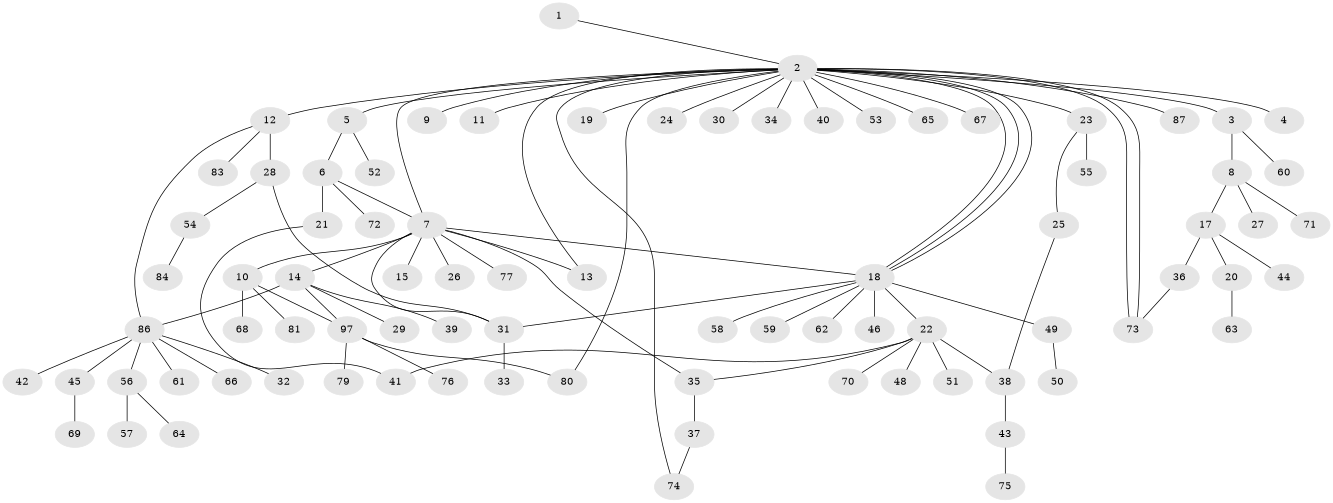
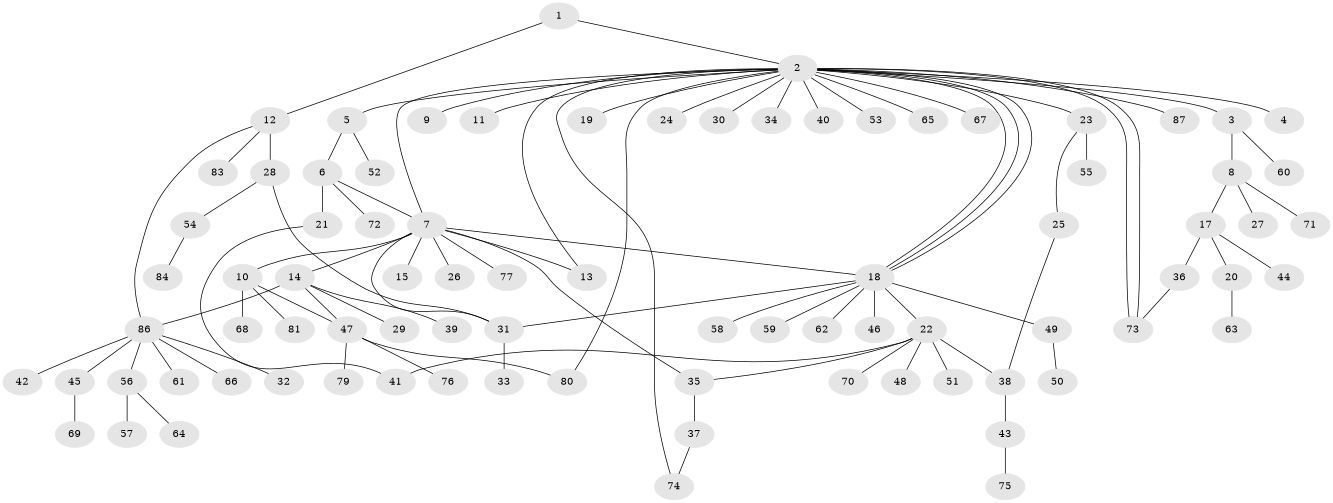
(409, 95) -> (415, 68)
(347, 330) -> (347, 330)
